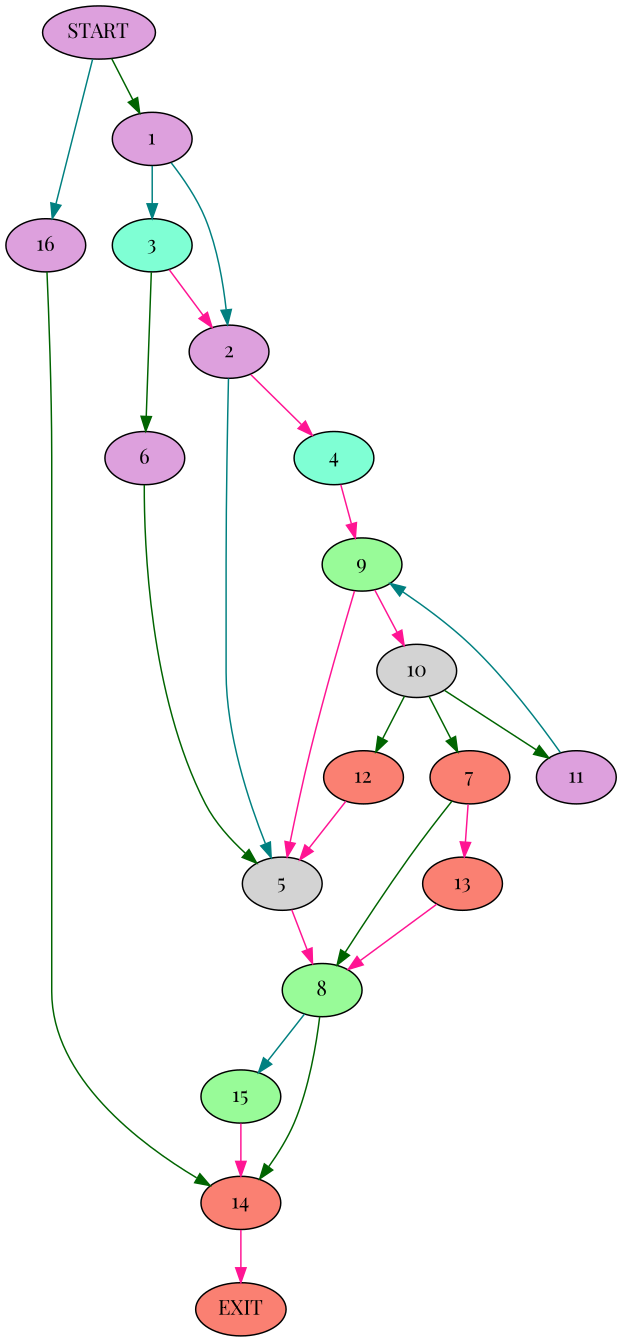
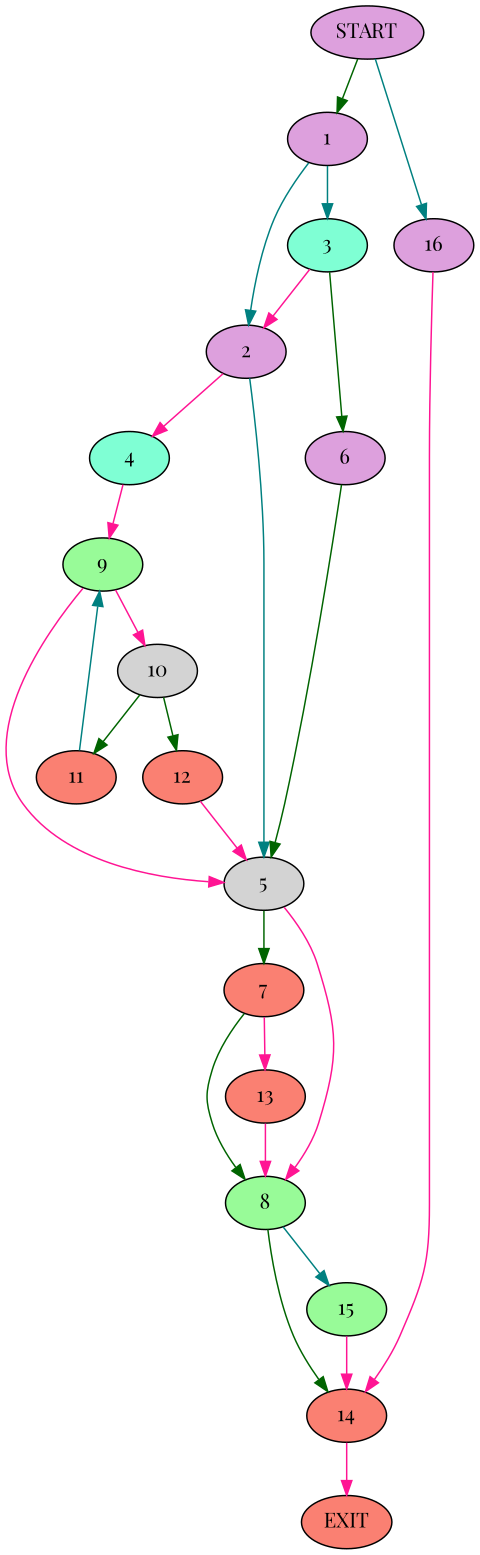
(440, 717) -> (264, 930)
(52, 755) -> (429, 832)
(576, 777) -> (76, 777)
